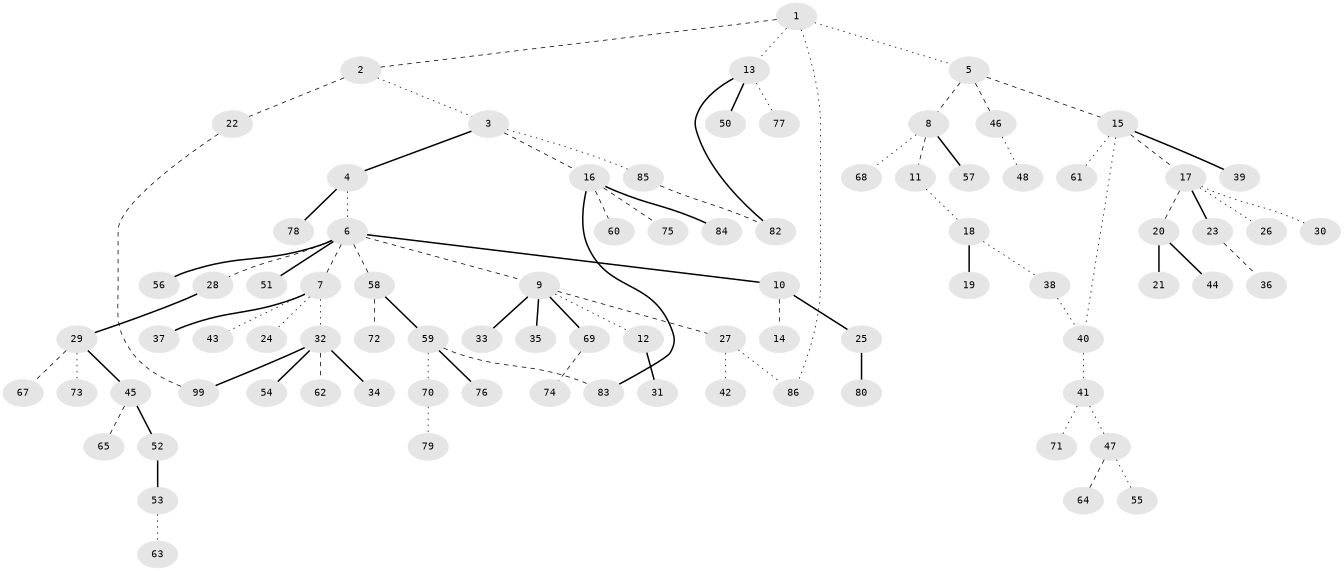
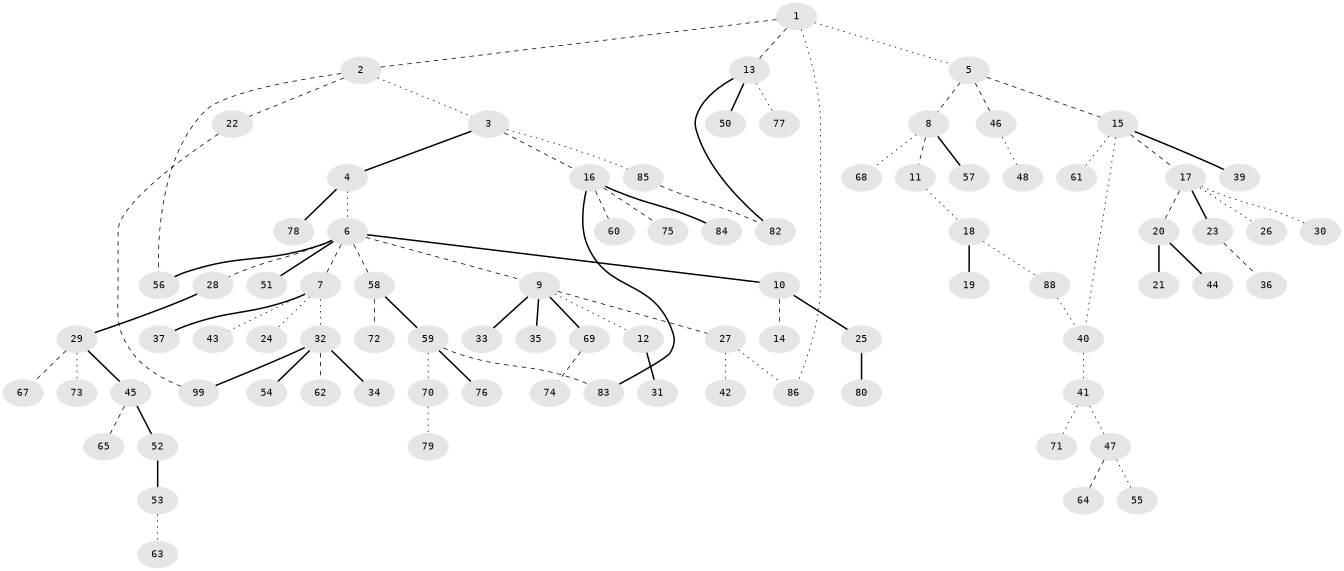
(773, 43) -> (773, 43)
none -> (196, 122)
(1050, 285) -> (1050, 285)
